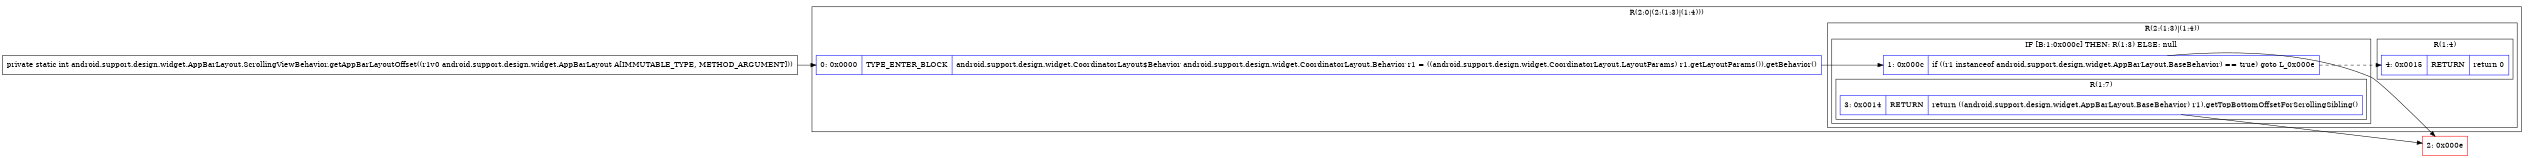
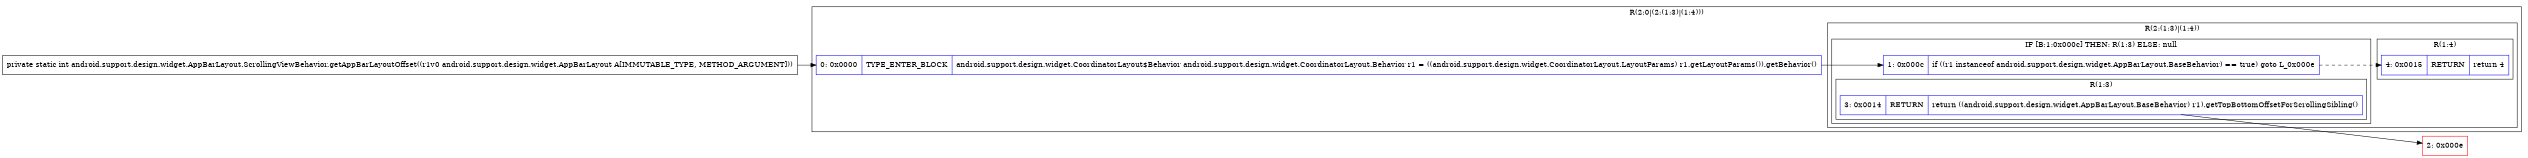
(2311, 60) -> none
(2489, 65) -> (2489, 65)
(2101, 85) -> (2101, 85)
